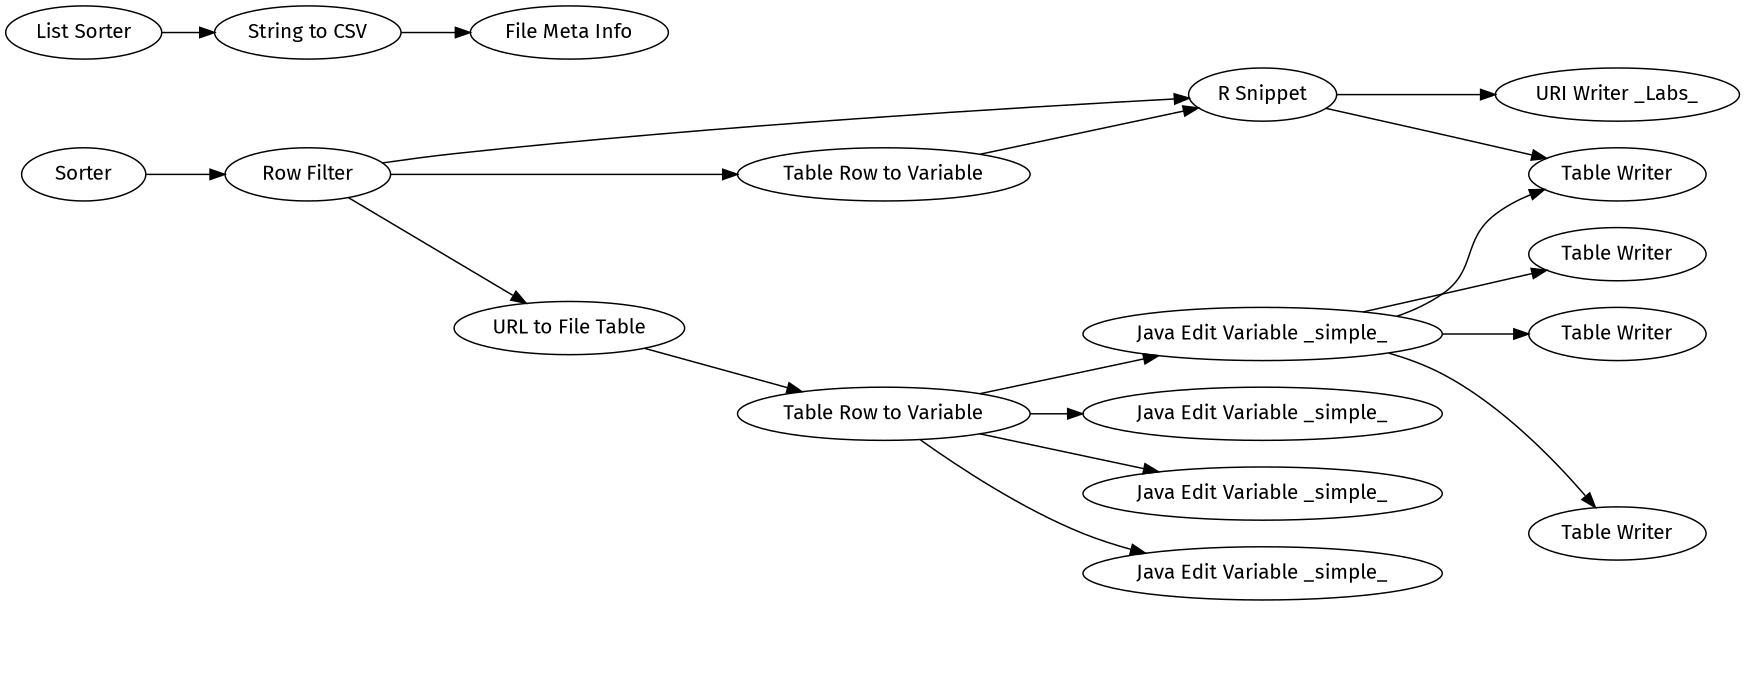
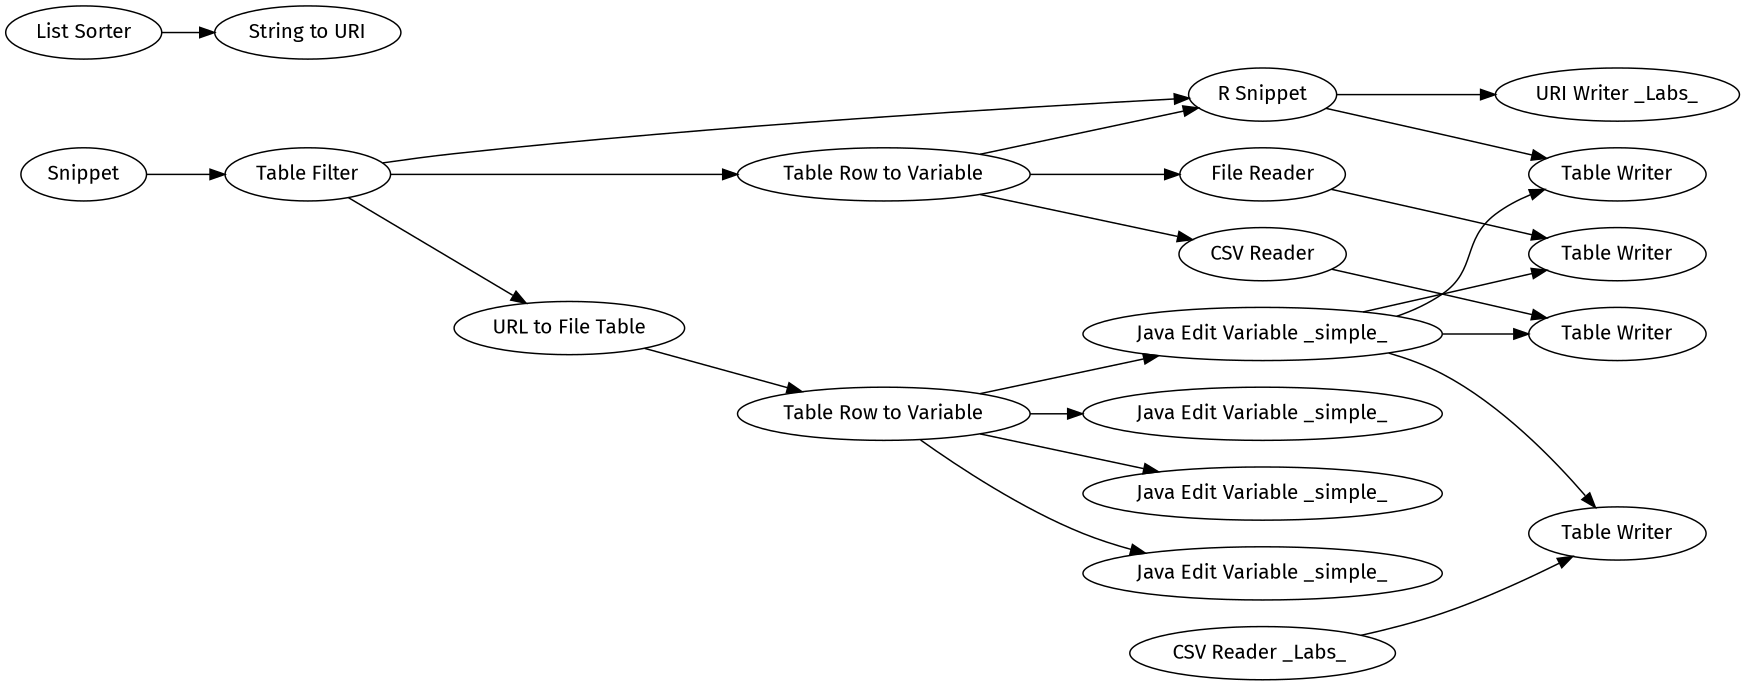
(308, 33) -> (308, 33)
(569, 33) -> none
(84, 174) -> (84, 174)
(308, 174) -> (308, 174)
none -> (1263, 174)
none -> (1263, 254)
none -> (1263, 653)
